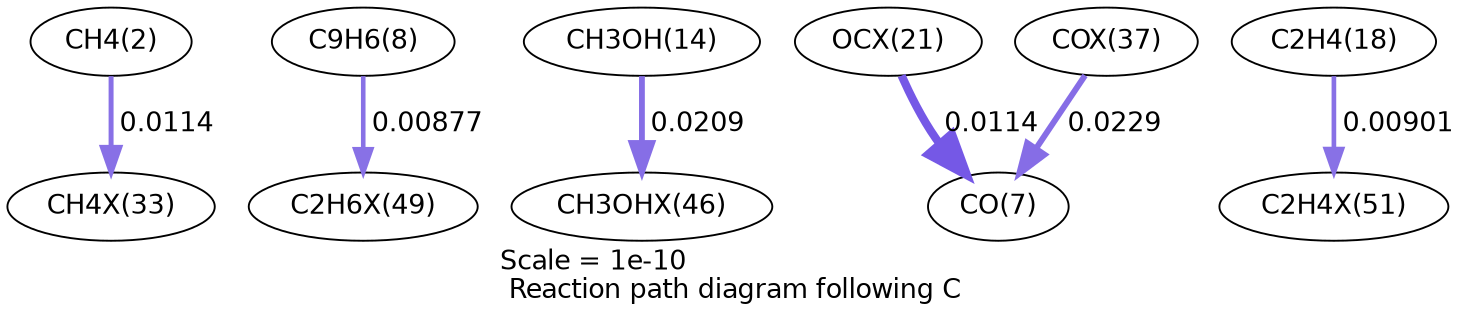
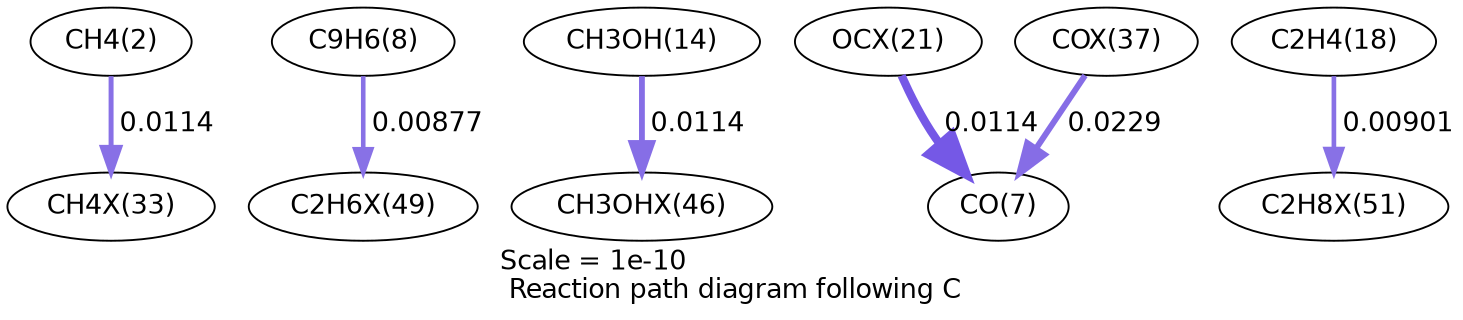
(694, 124) -> (694, 124)
(1334, 207) -> (1334, 207)
